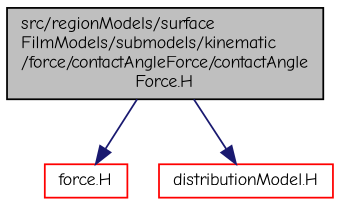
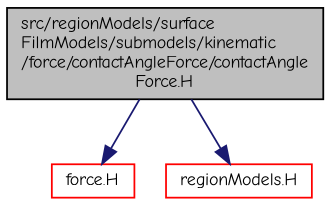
(246, 181) -> (239, 181)
